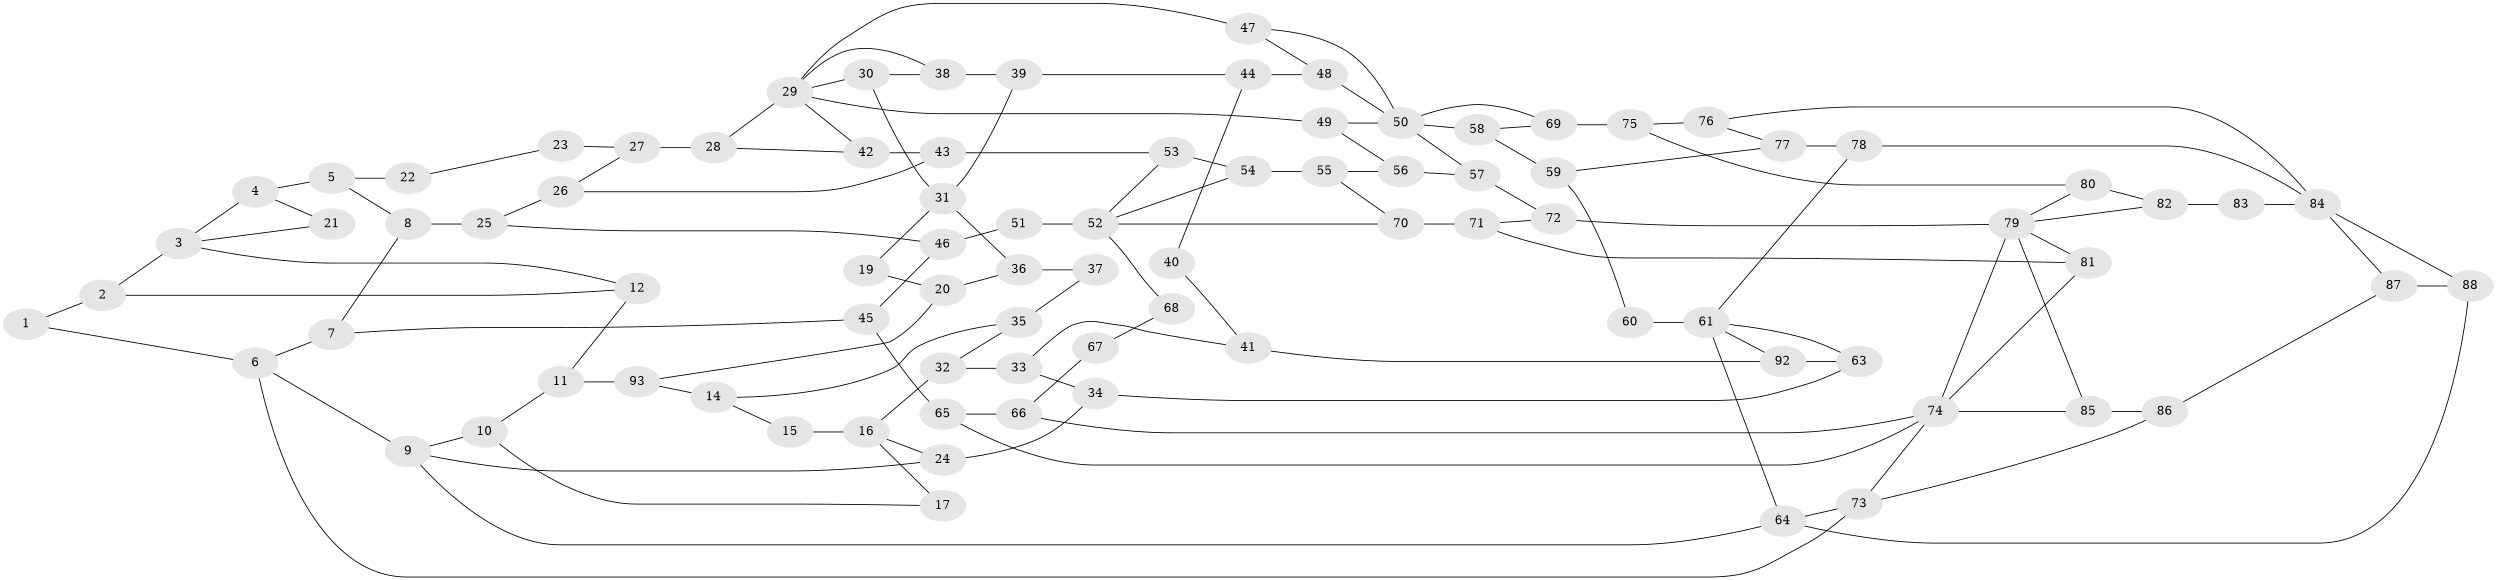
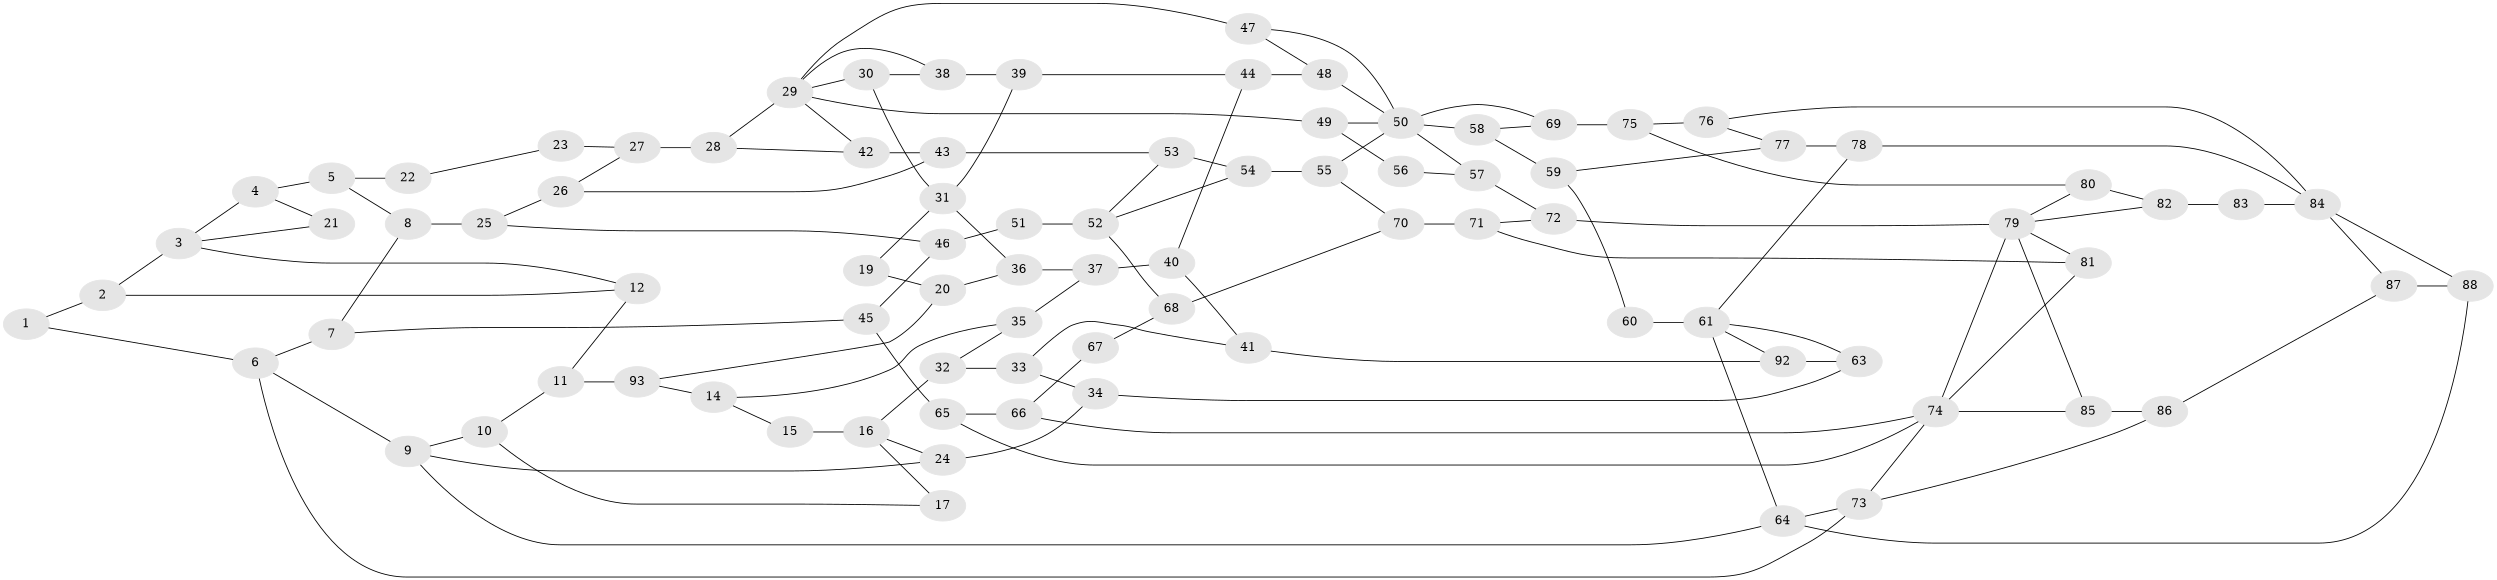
(1363, 171) -> (1358, 151)
(1248, 224) -> (1286, 267)
none -> (1128, 267)
